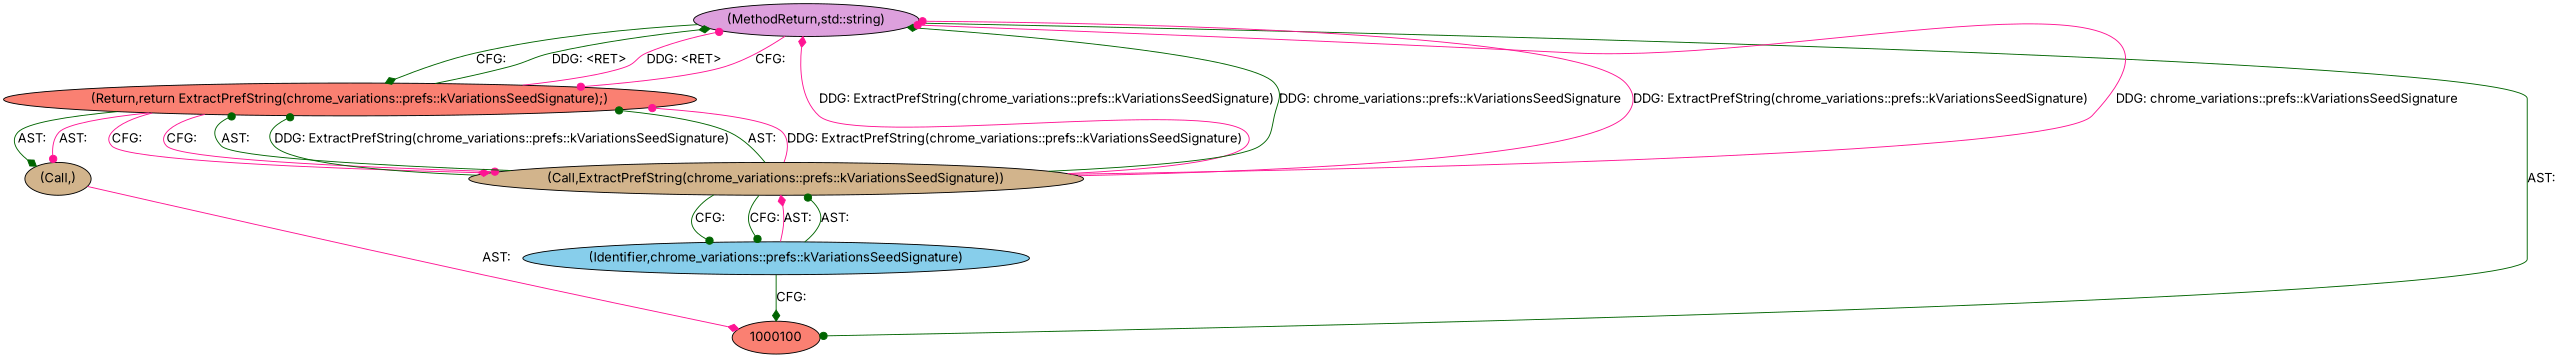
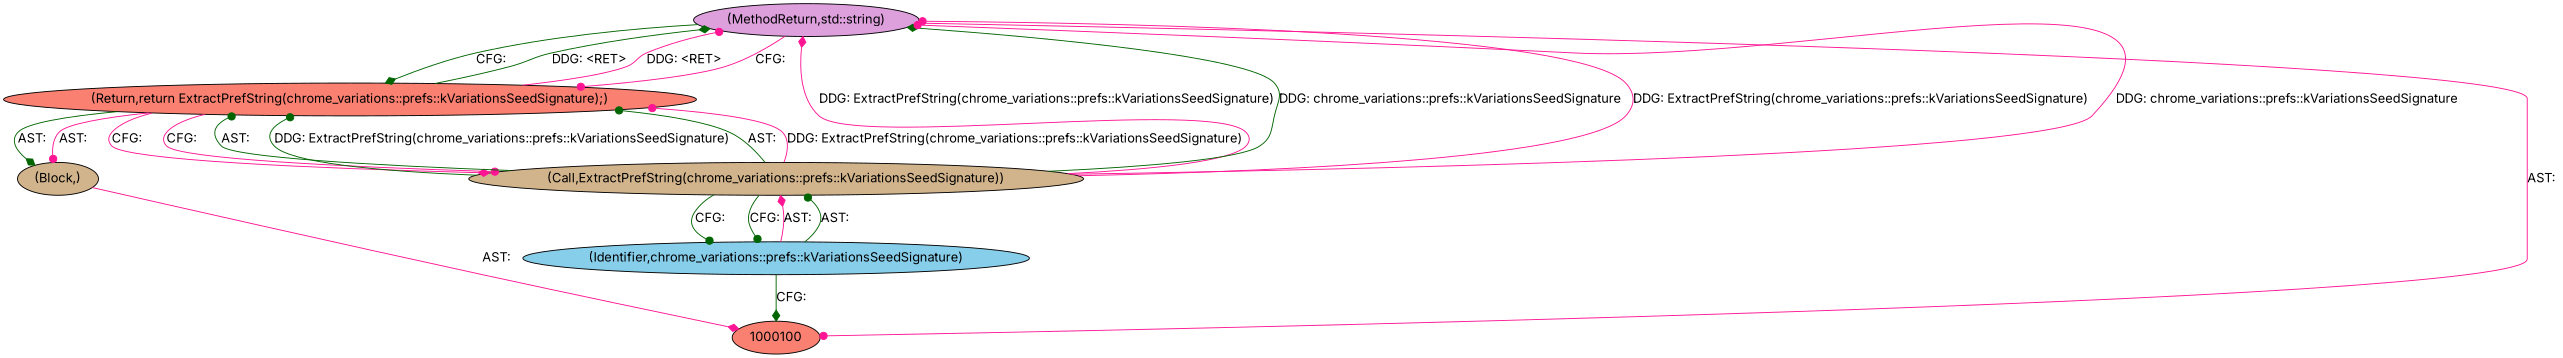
(58, 179) -> (58, 179)
(2527, 224) -> (2527, 224)
